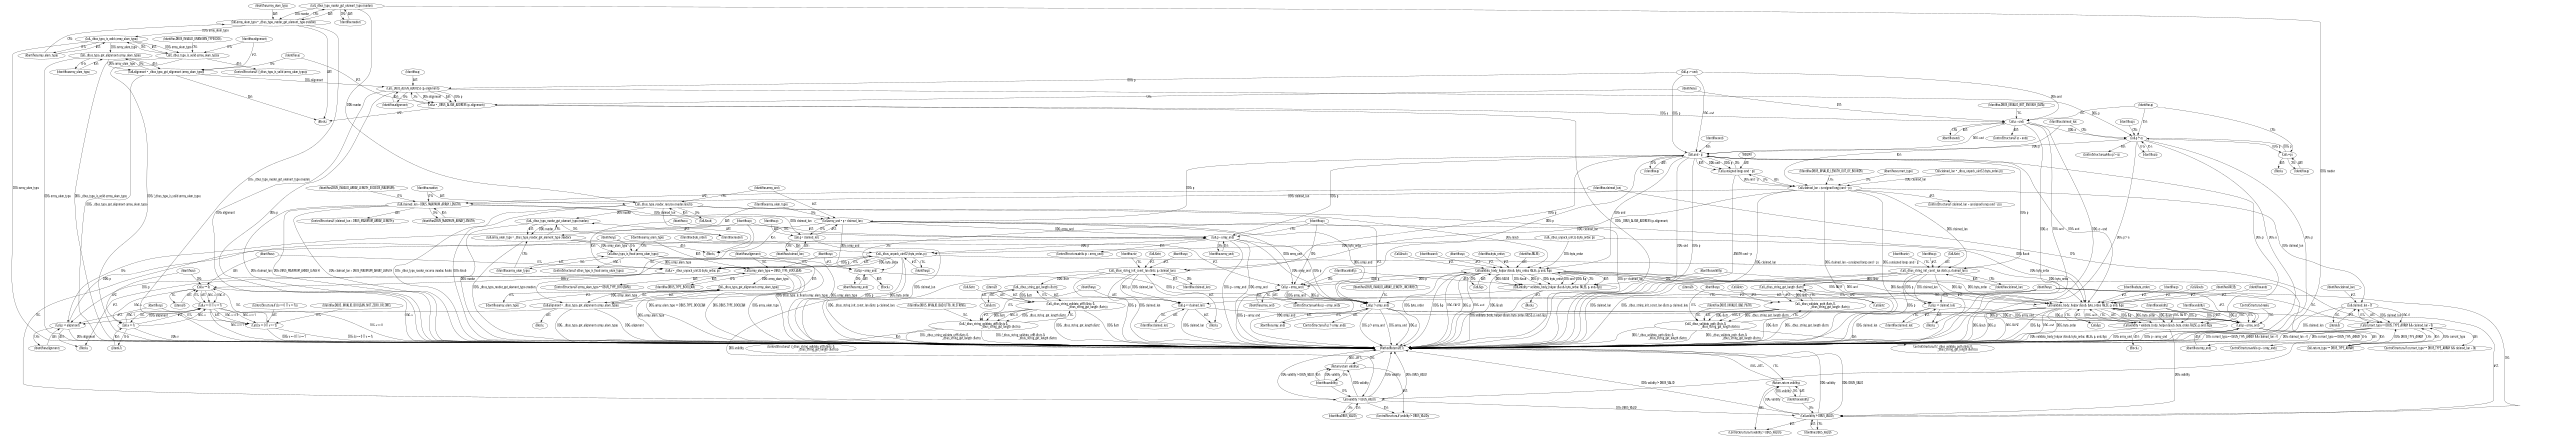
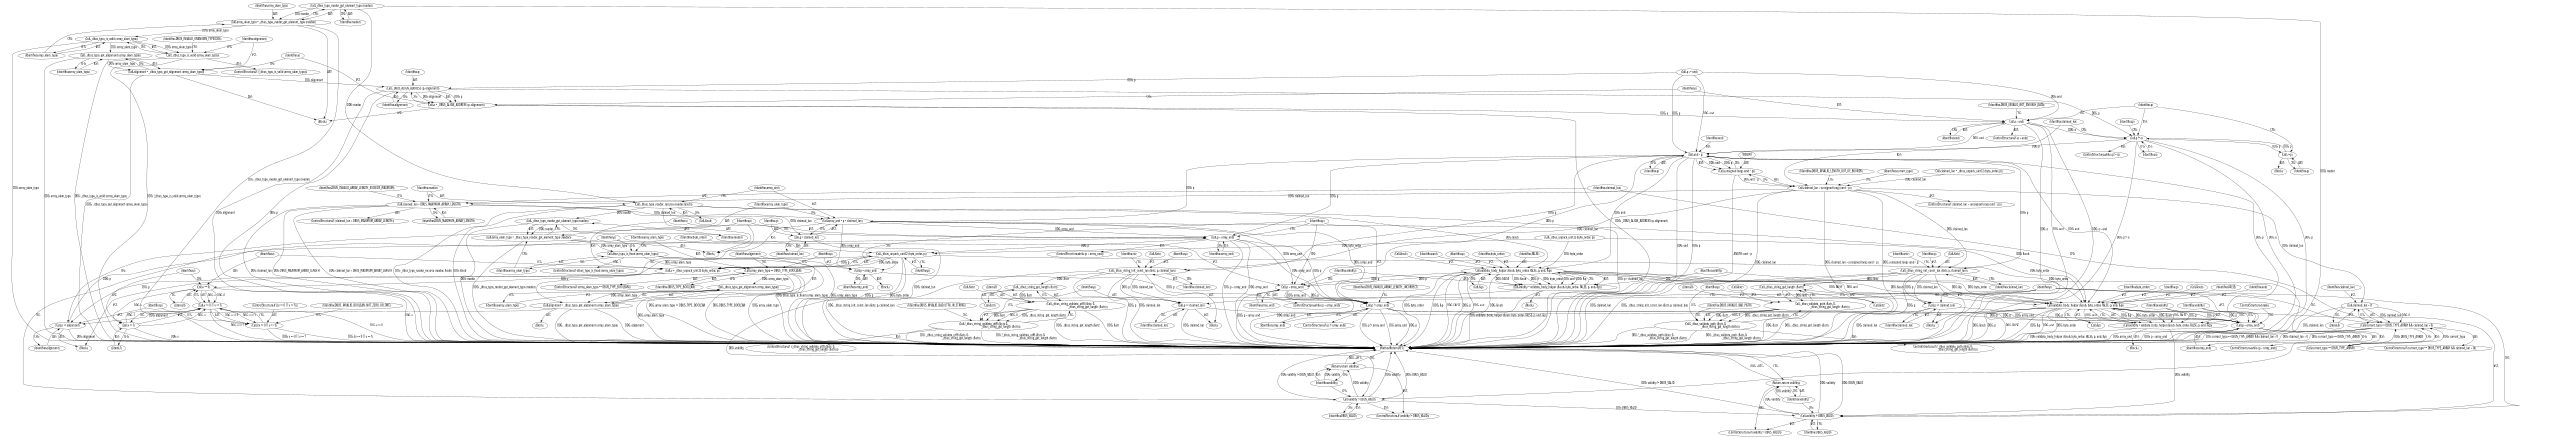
(235, 310) -> (255, 314)
(2331, 348) -> (2331, 348)
